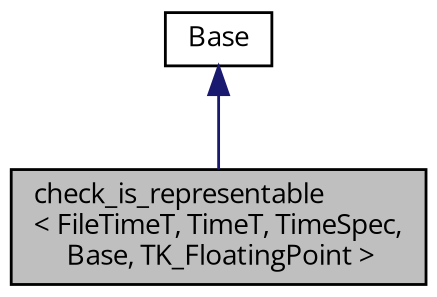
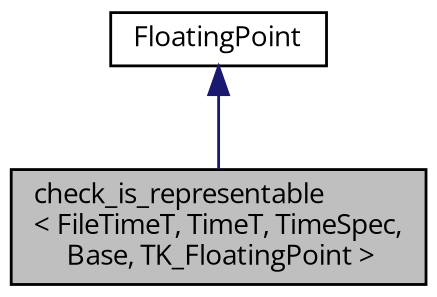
(219, 39) -> (219, 39)
